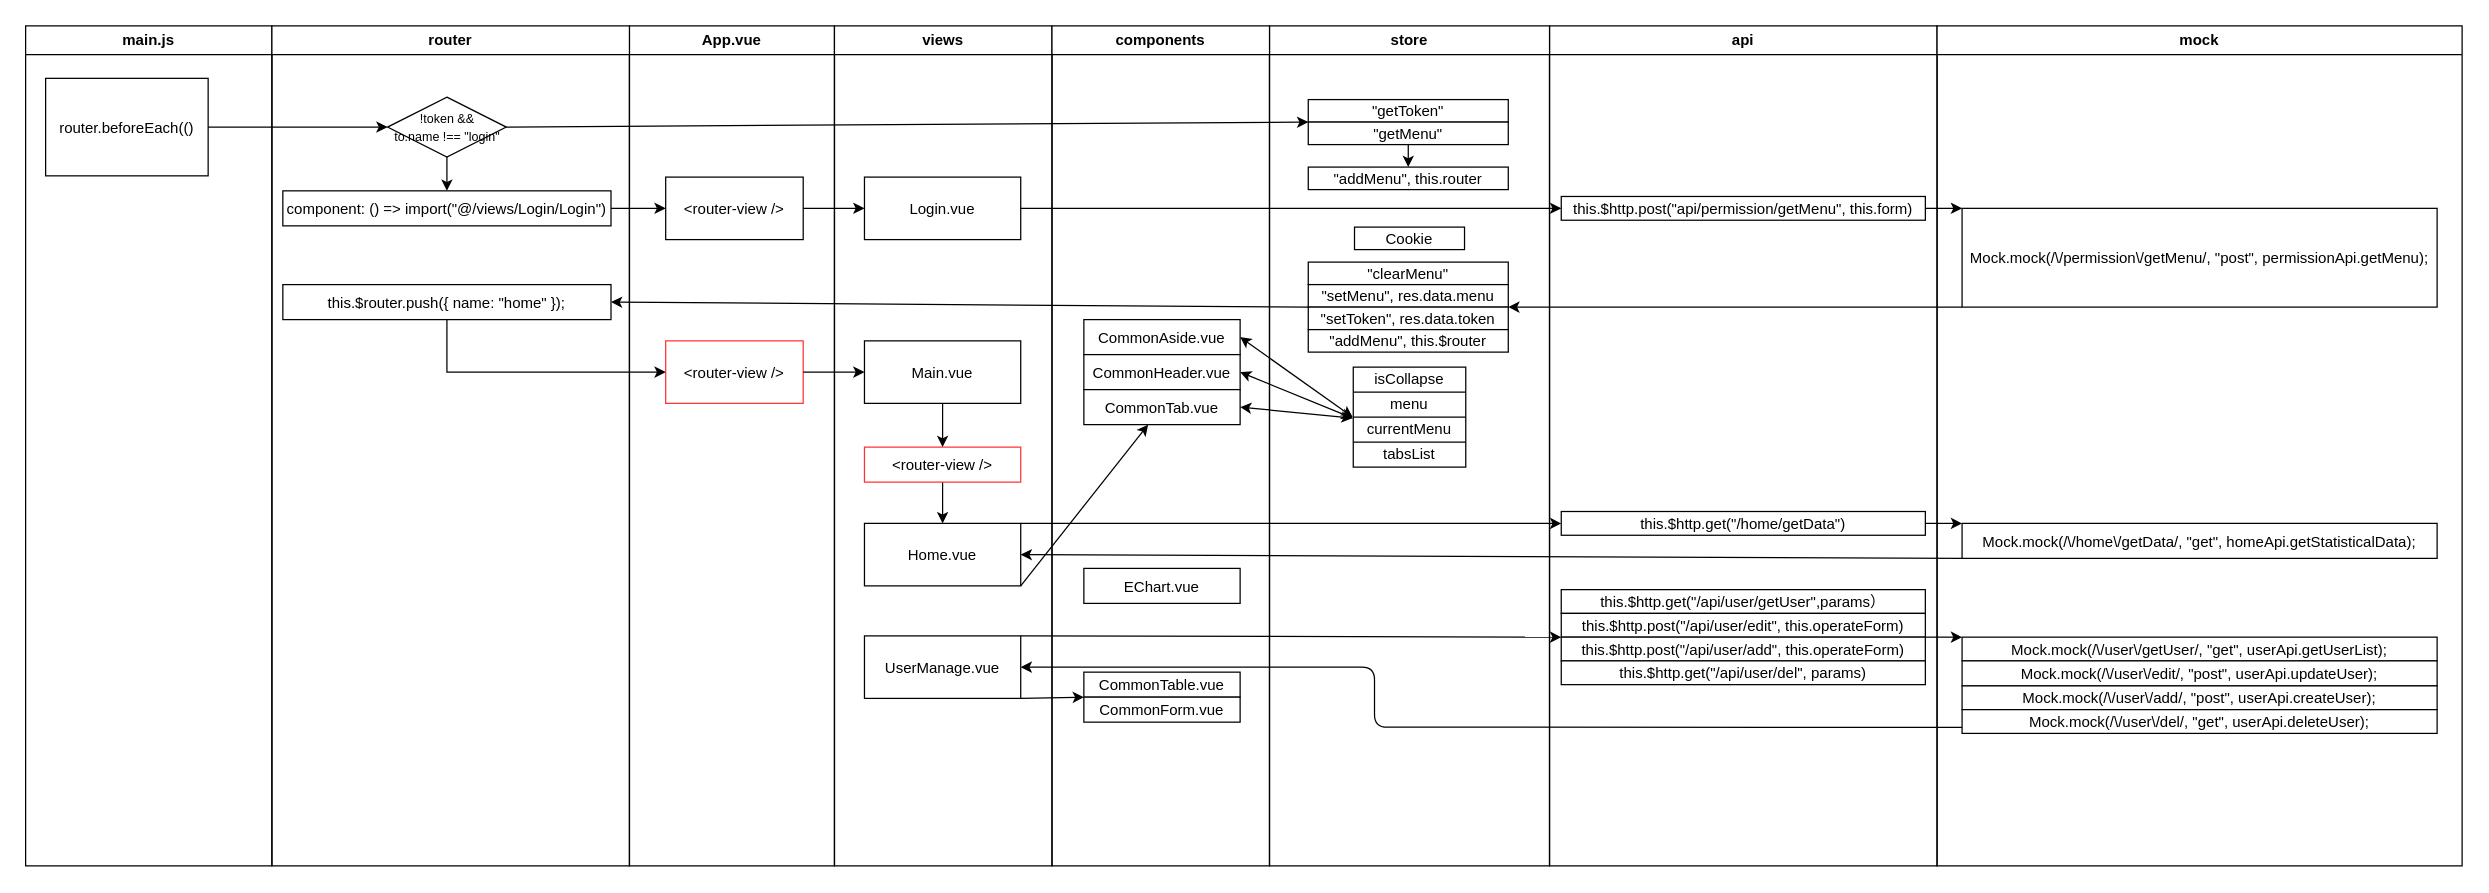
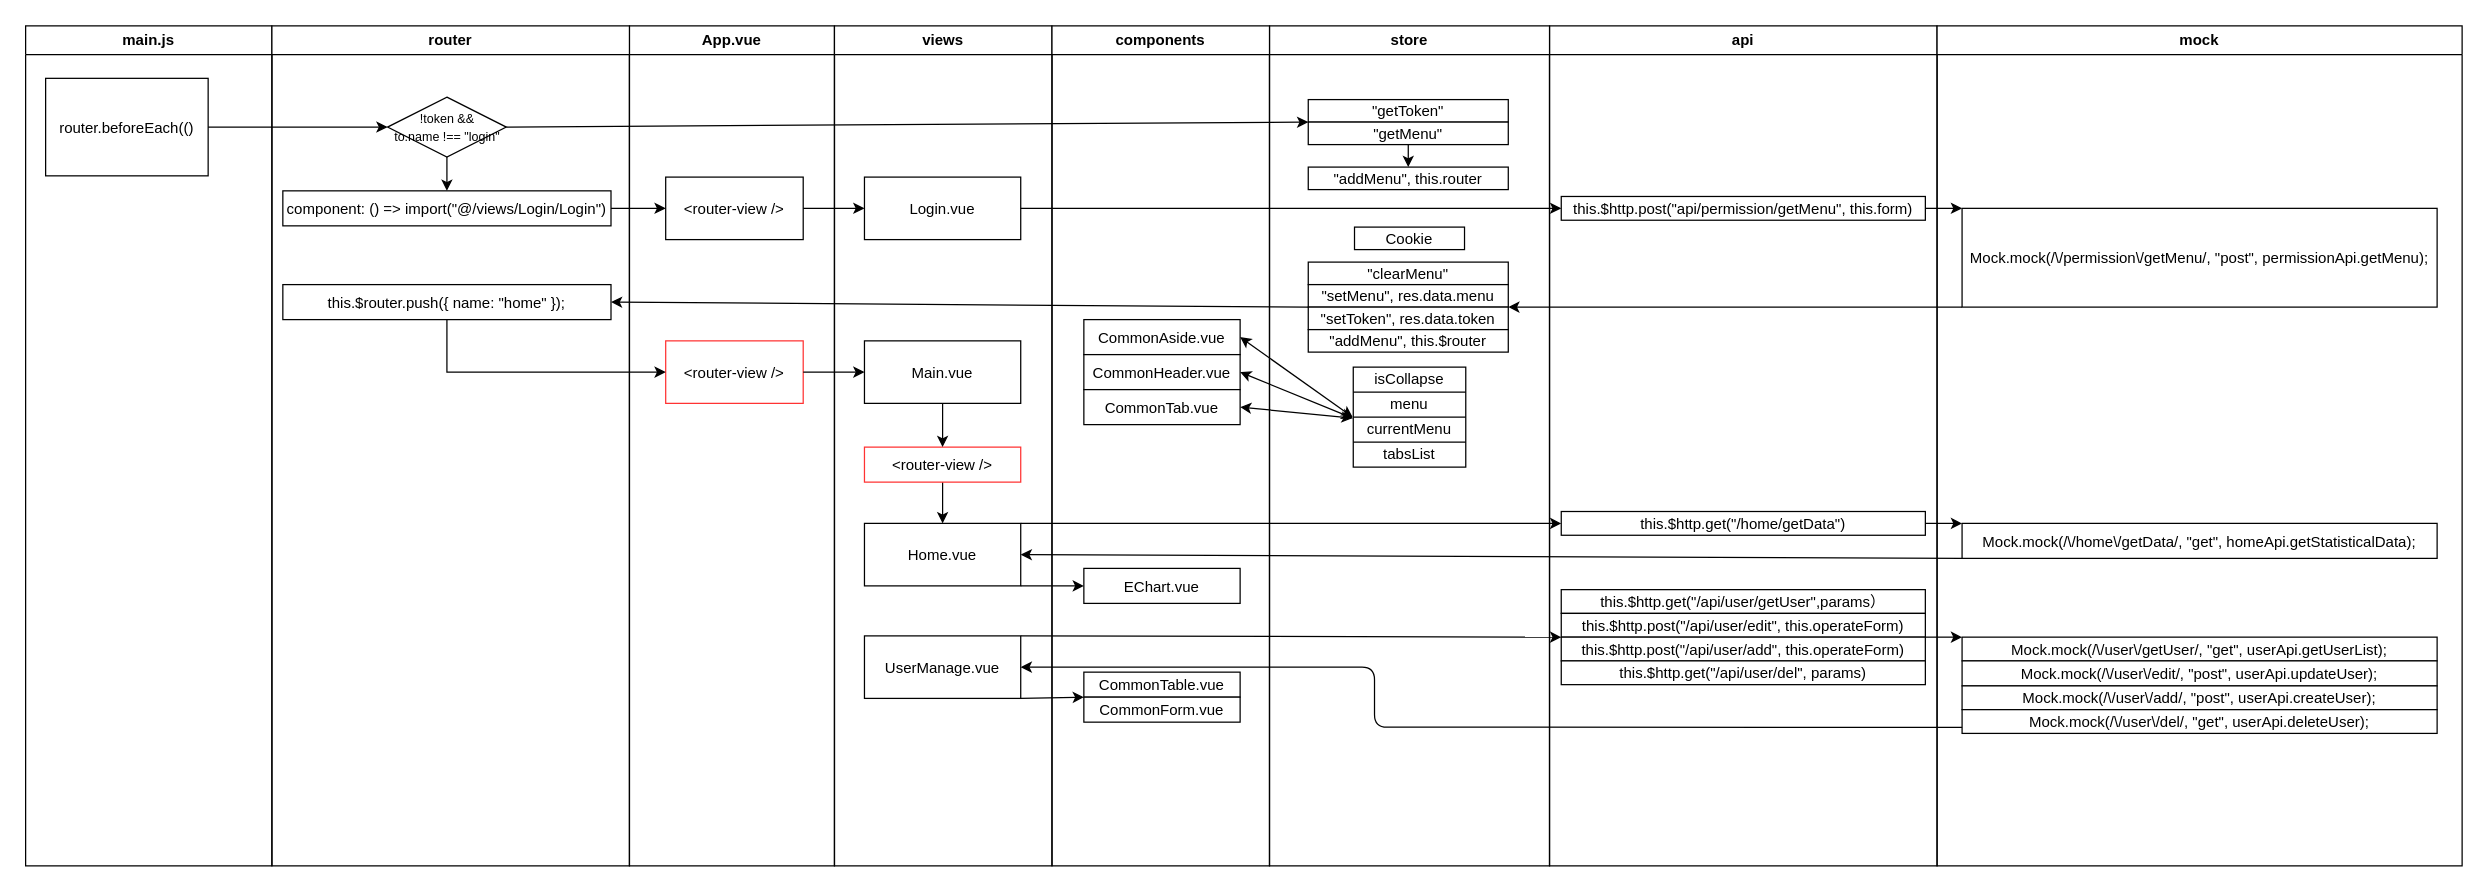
(1098, 487) -> (1048, 586)
